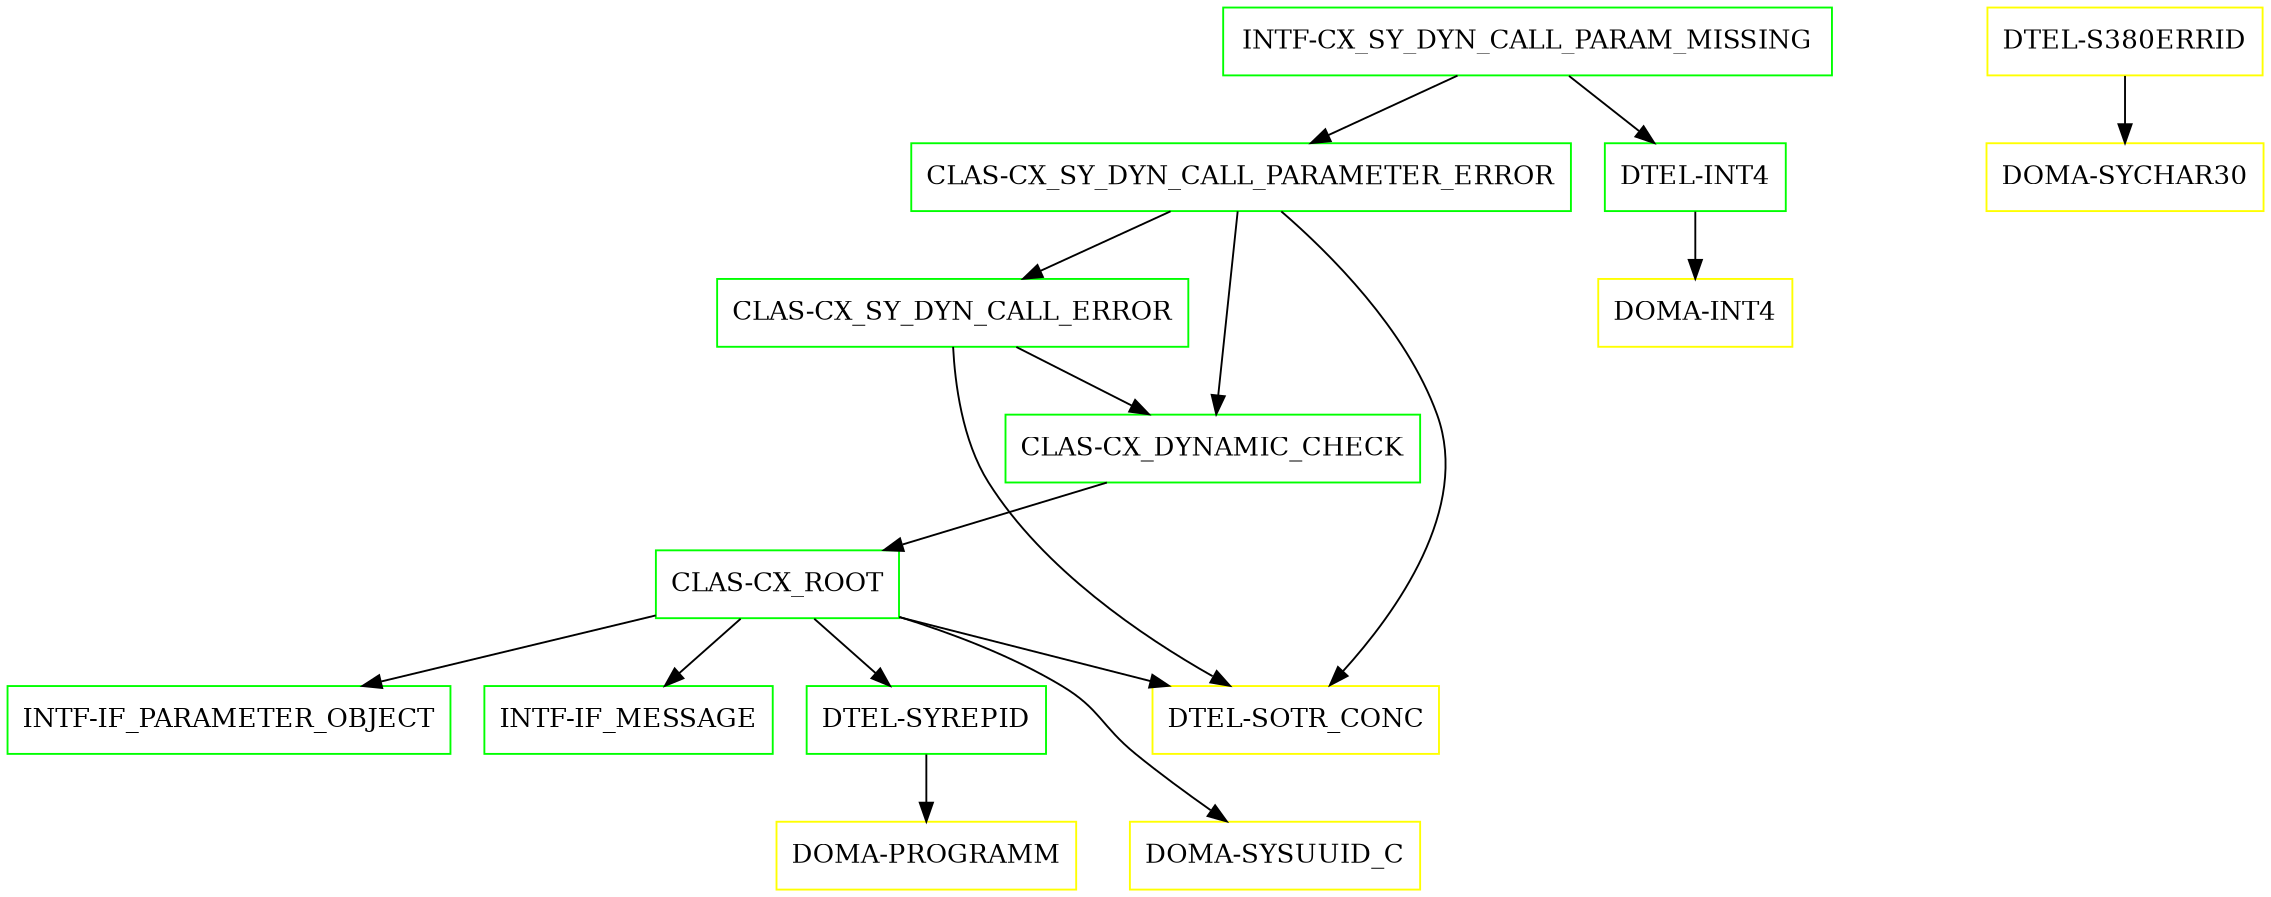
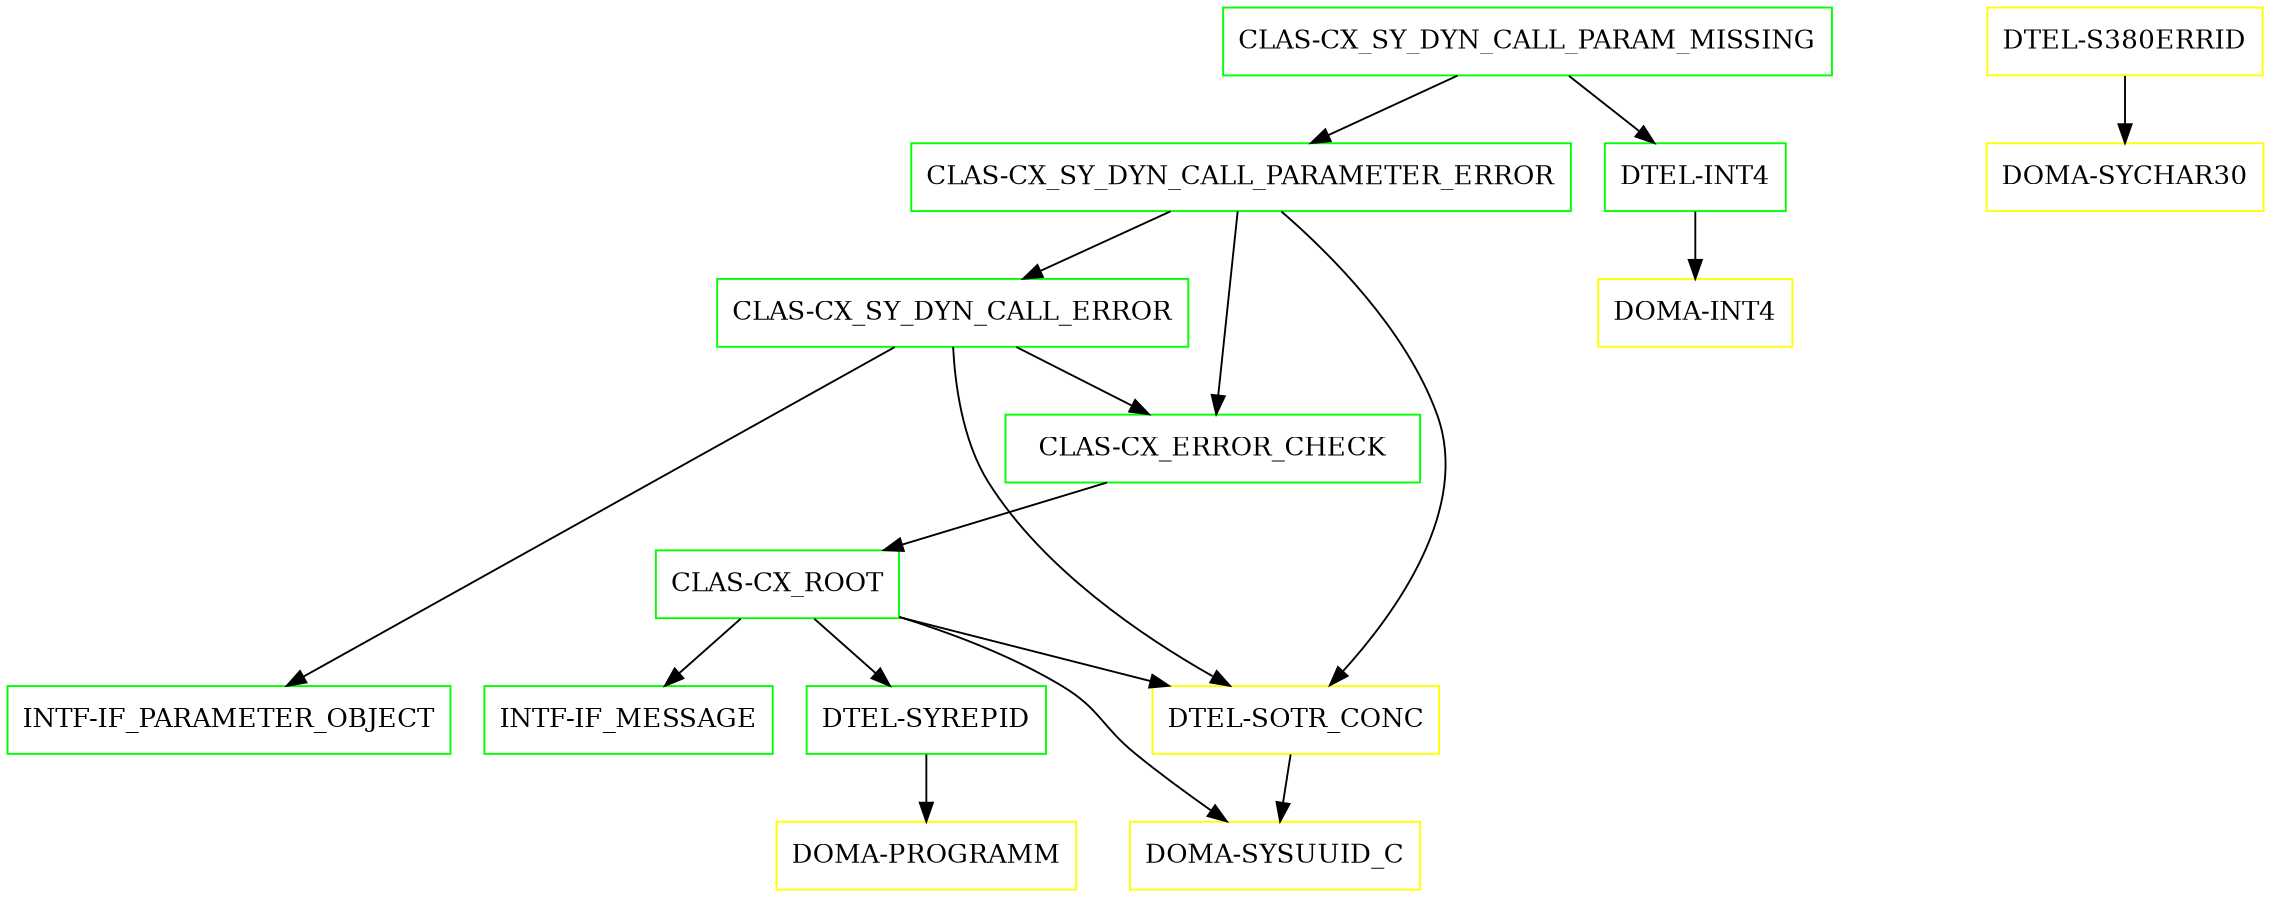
(1528, 41) -> (1528, 41)
(1213, 449) -> (1213, 449)
(518, 648) -> (599, 512)
none -> (1287, 779)
